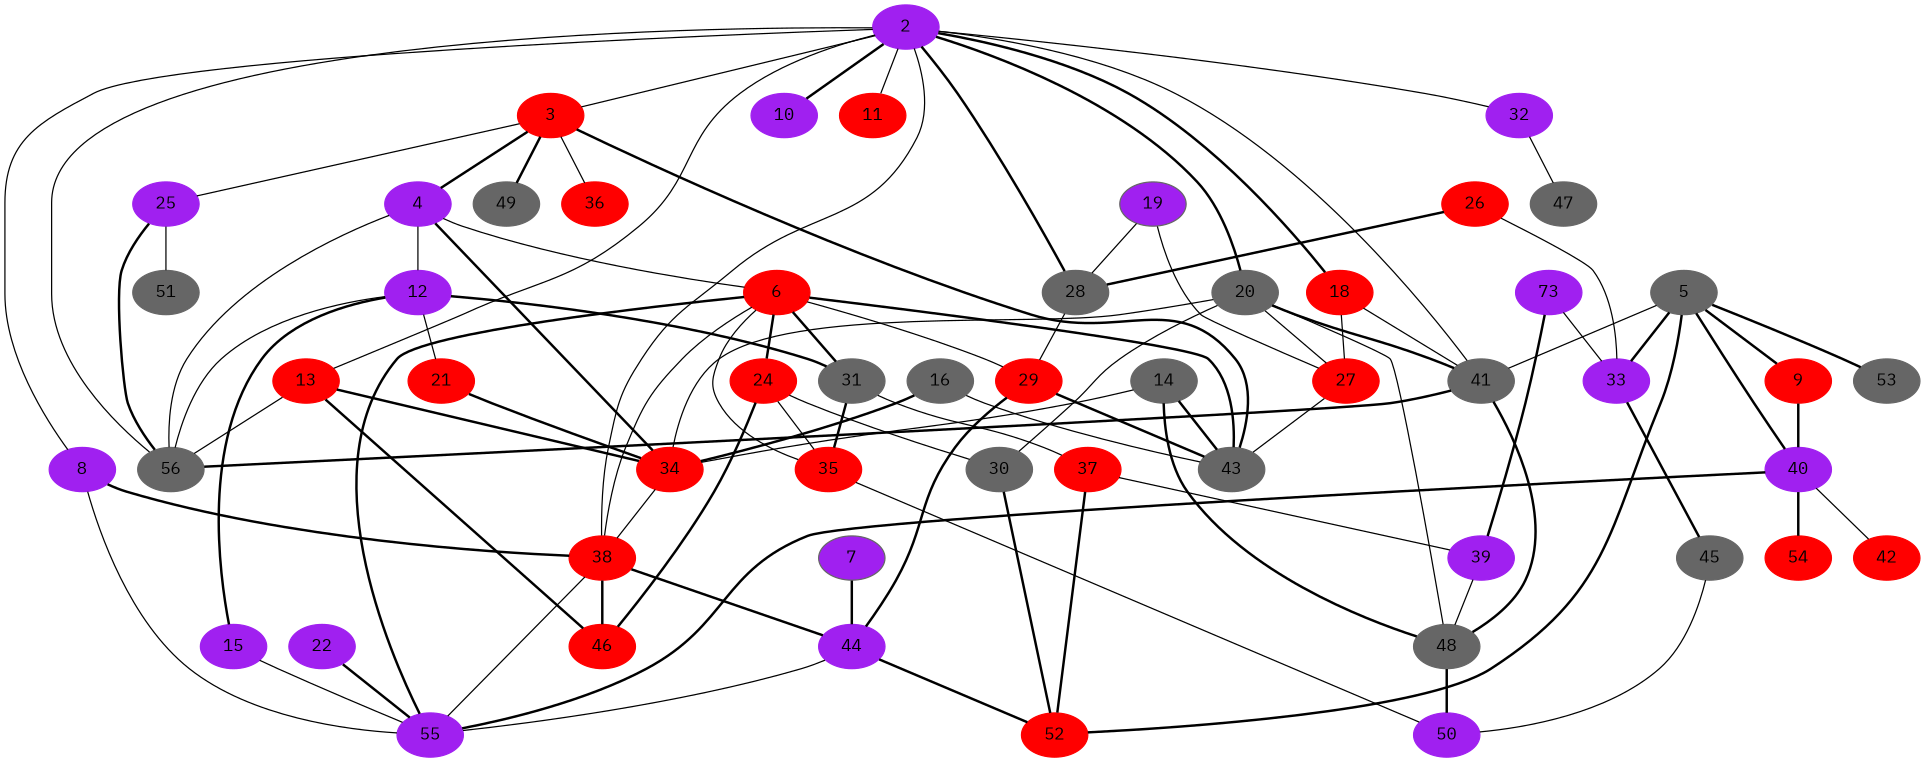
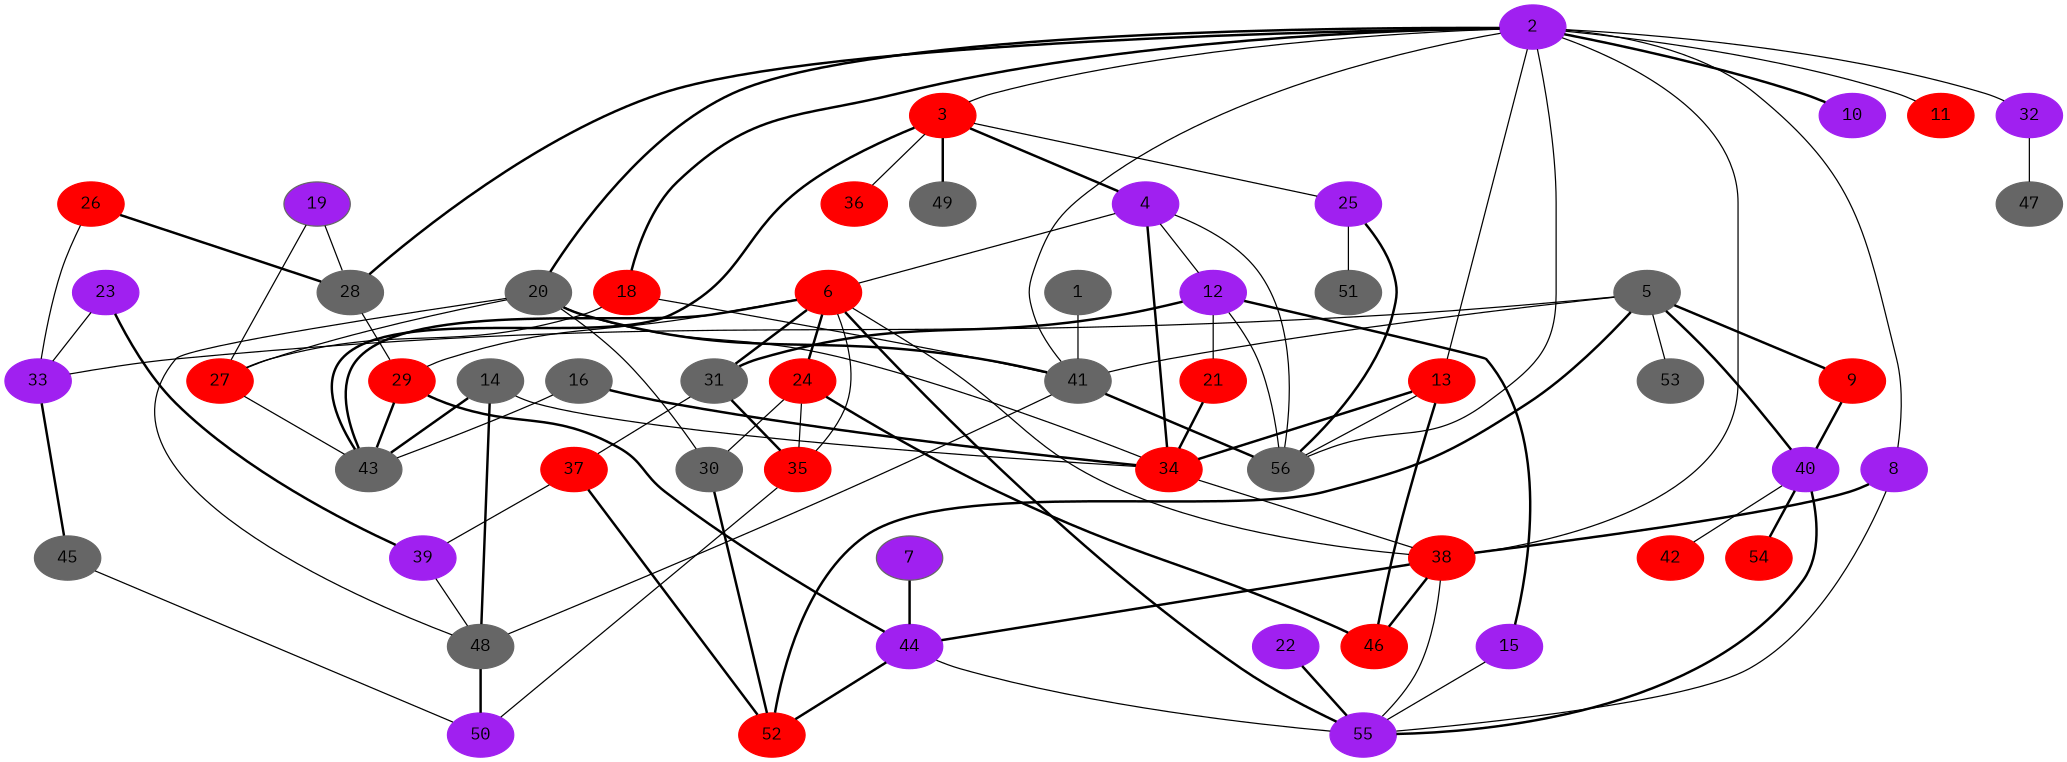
none -> (1078, 293)
(1549, 293) -> (106, 293)
(1787, 335) -> (1659, 337)
(1650, 337) -> (764, 330)
(1535, 525) -> (782, 518)
